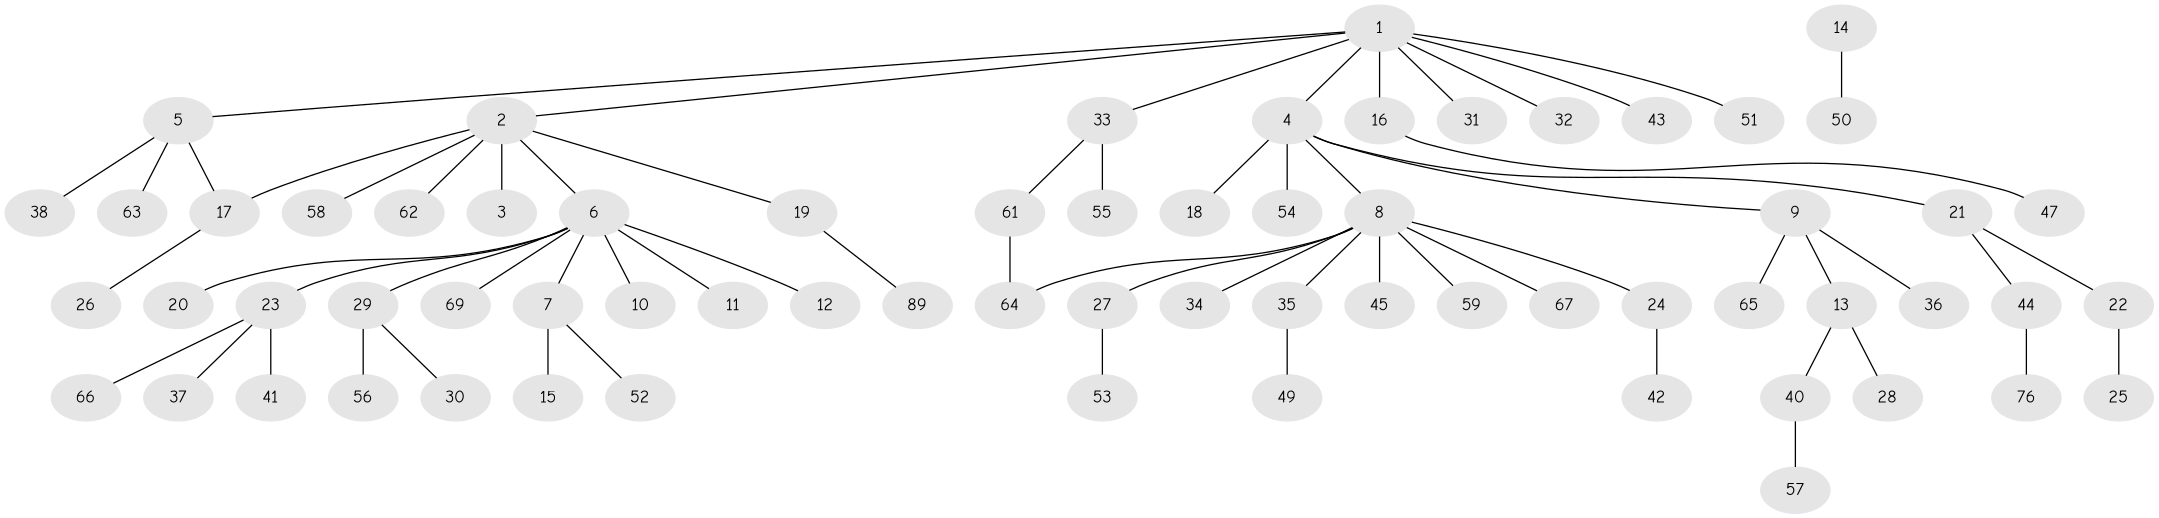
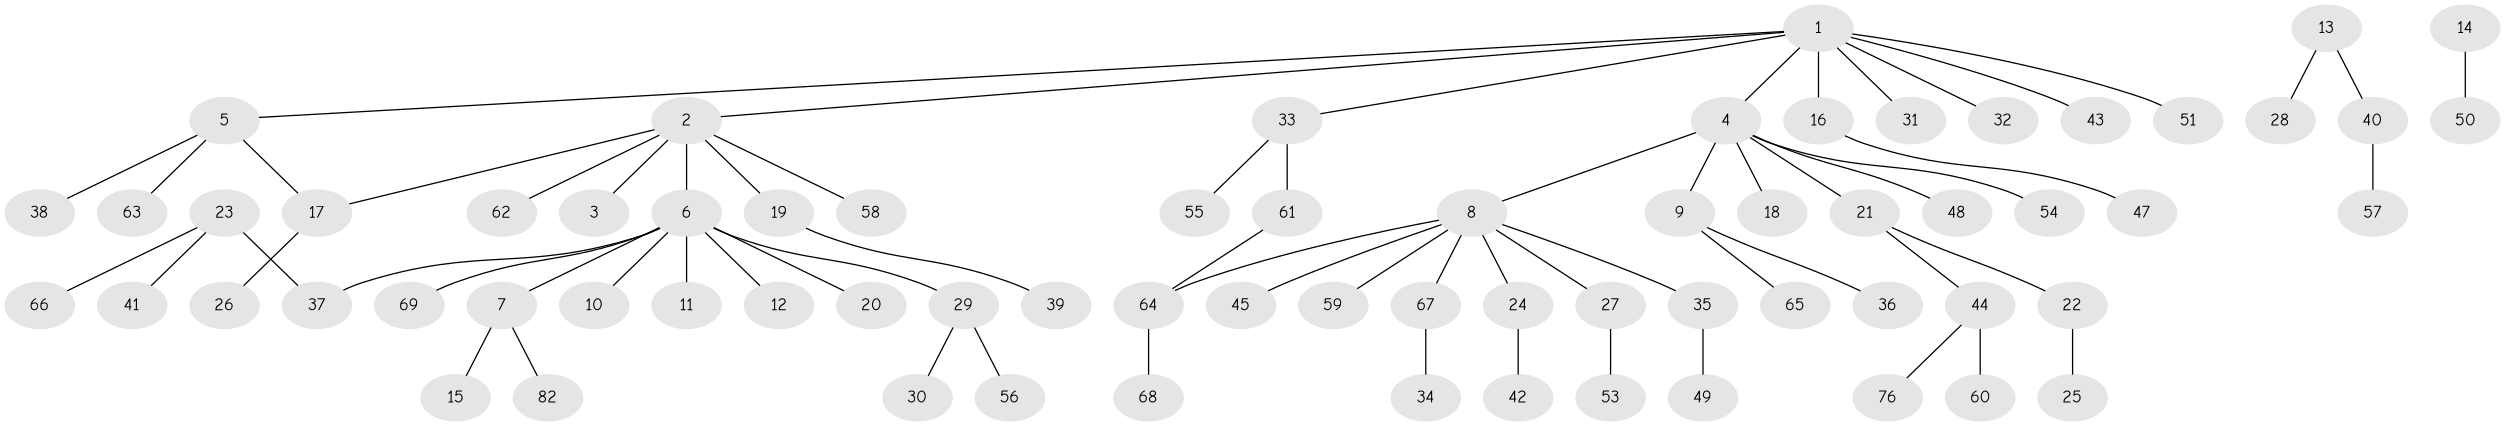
none -> (1957, 213)
(1287, 259) -> (1426, 352)
(1819, 259) -> none
(370, 268) -> (502, 259)
(918, 305) -> (1056, 305)
(640, 398) -> (548, 398)
none -> (1149, 398)
none -> (1980, 398)
